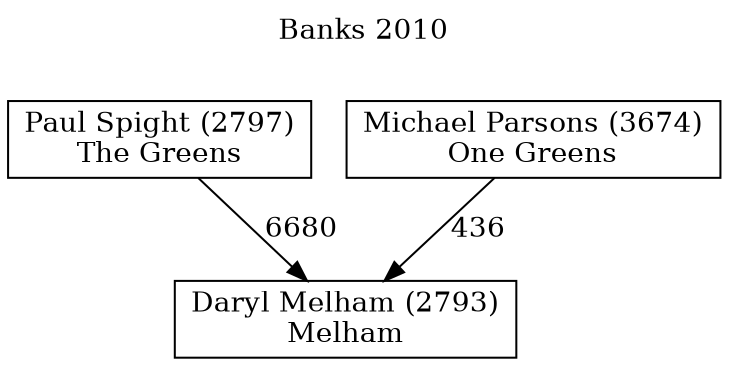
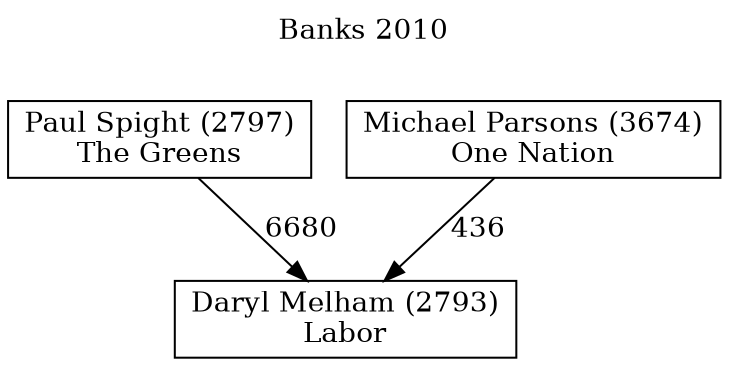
(534, 139) -> (534, 139)
(346, 319) -> (346, 319)
